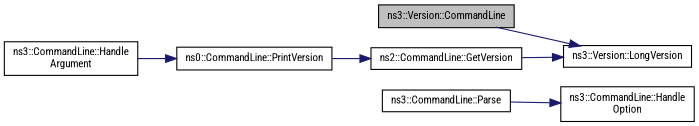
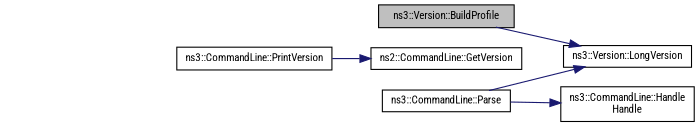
(446, 16) -> (446, 16)
(537, 57) -> (532, 80)
(71, 59) -> none
(254, 59) -> (254, 59)
(628, 104) -> (628, 104)
